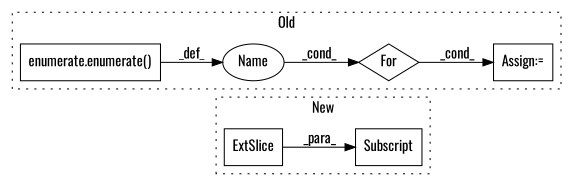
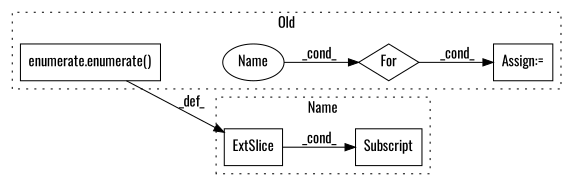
(186, 62) -> (171, 104)
(323, 109) -> (323, 109)
(320, 140) -> (320, 140)
